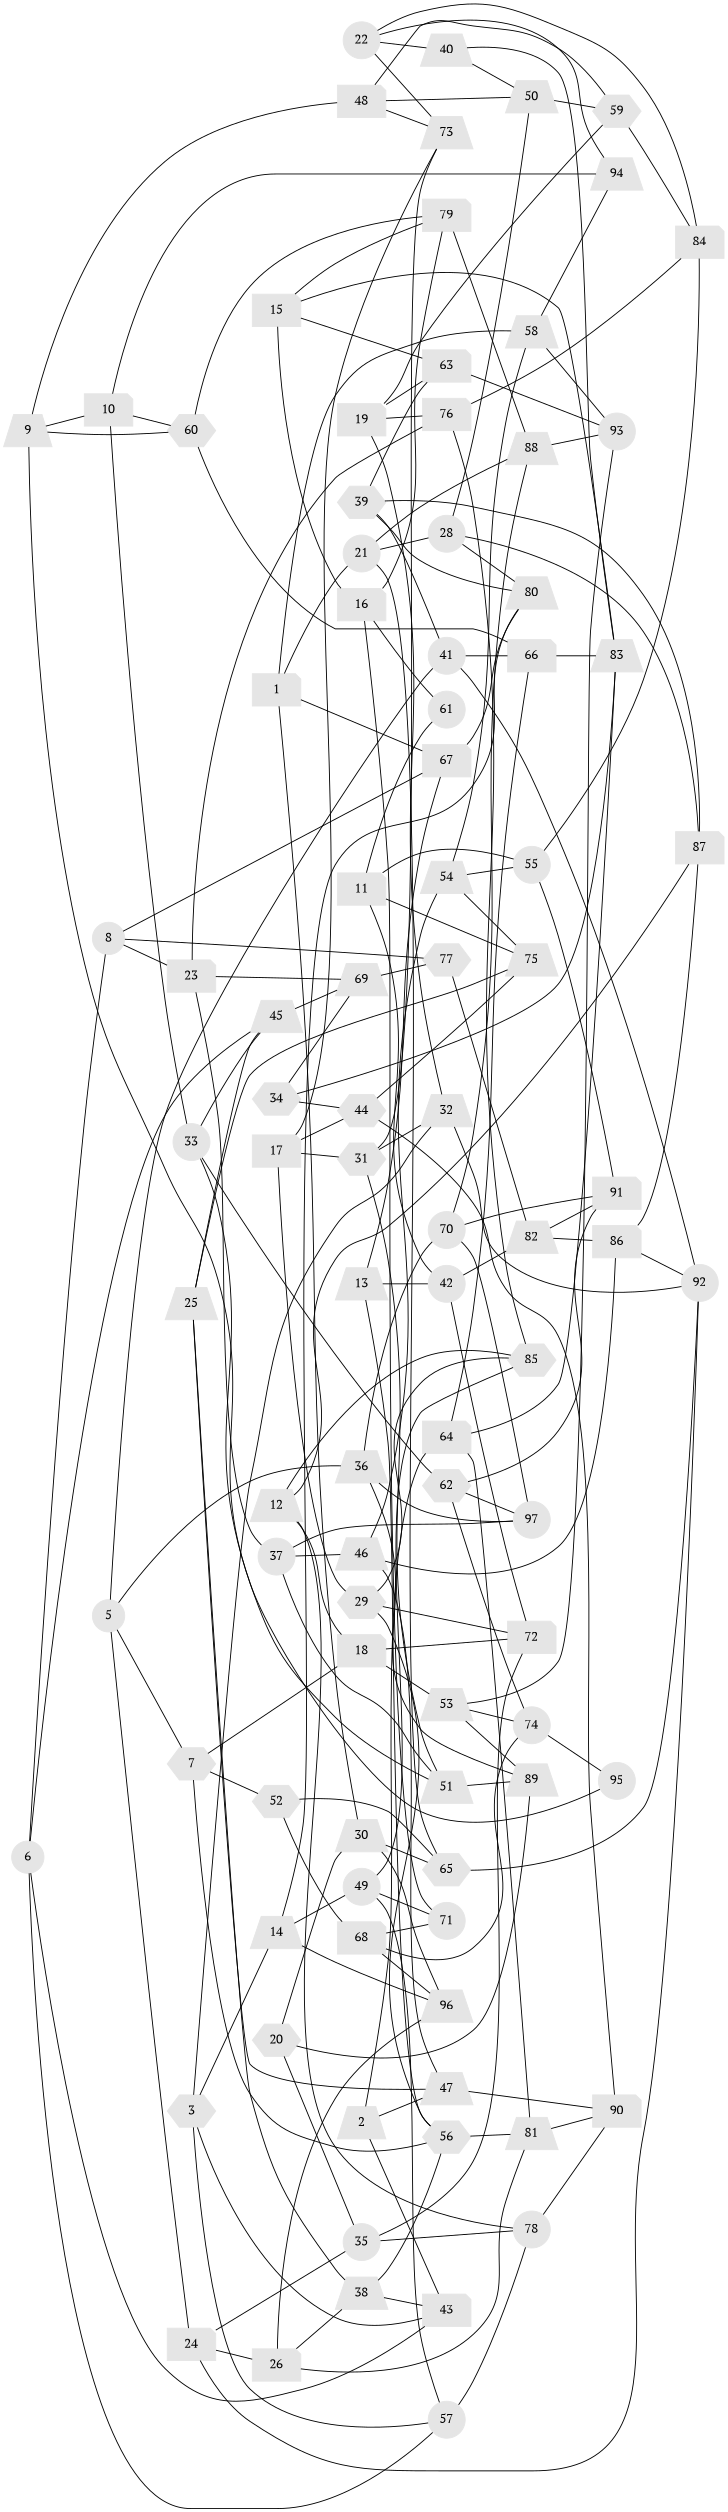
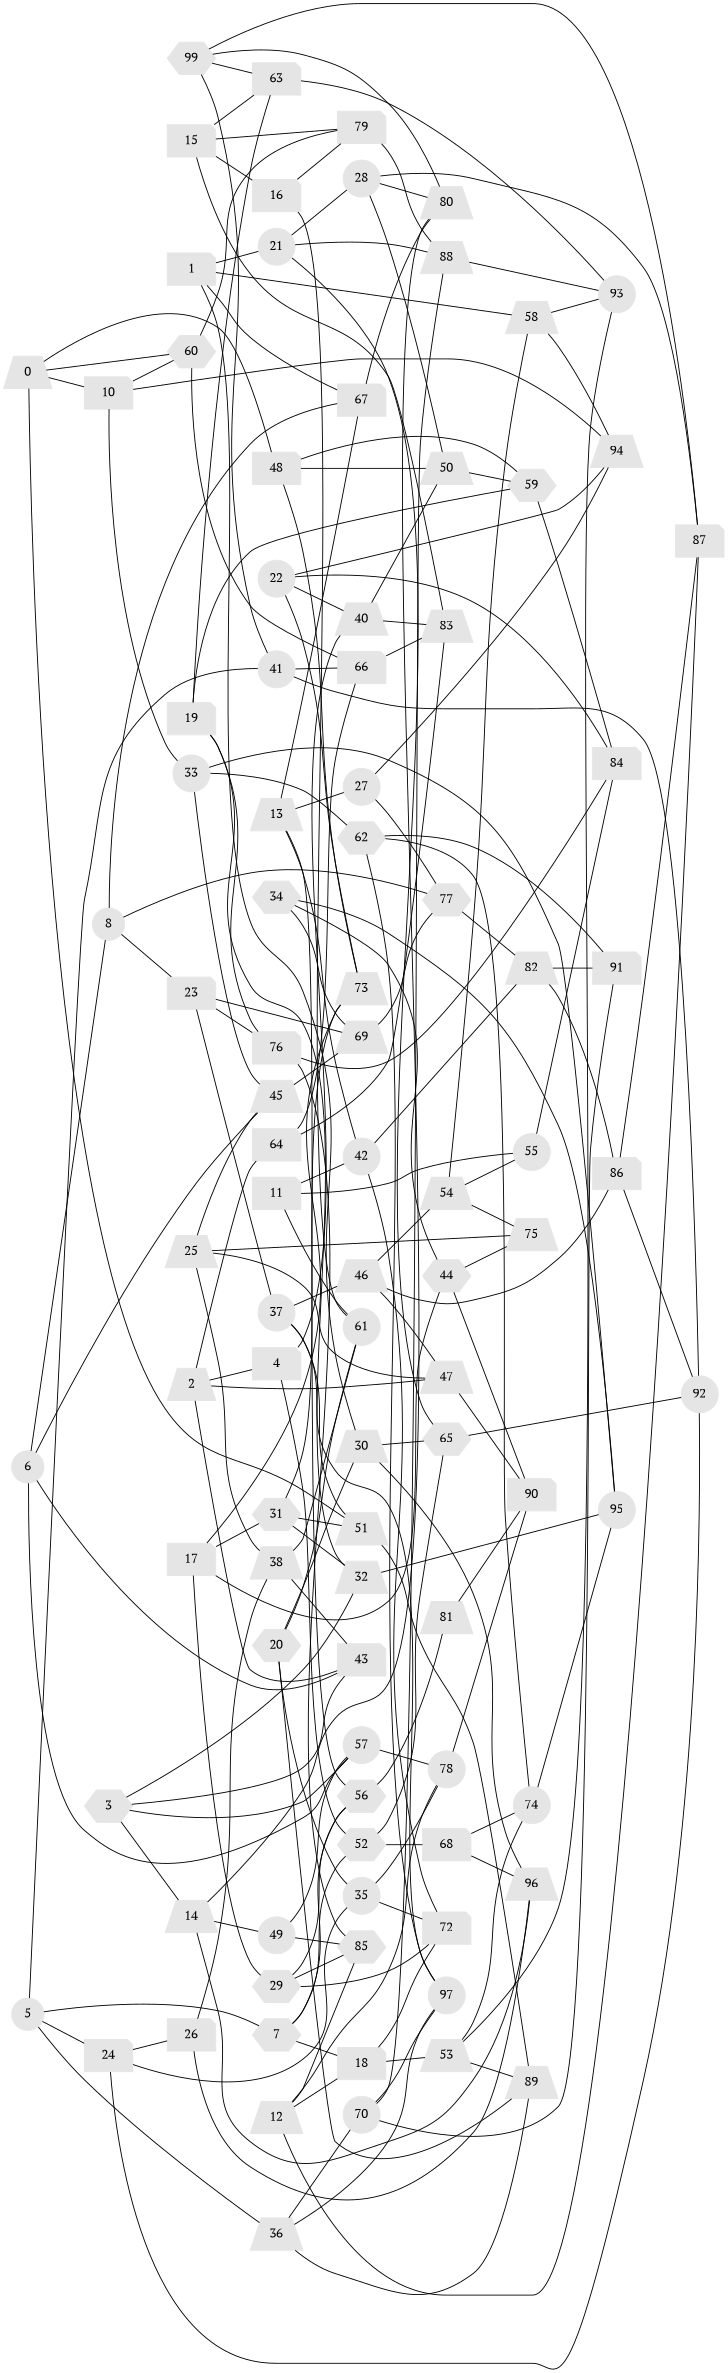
(28, 431) -> (28, 372)
(362, 502) -> (191, 58)
none -> (362, 787)
(450, 926) -> none
(559, 982) -> (560, 1132)
(577, 1006) -> none
(521, 1271) -> (490, 1544)
none -> (277, 1364)
none -> (323, 1488)
(505, 1801) -> none
(447, 1921) -> none
(424, 2200) -> (328, 1449)
(478, 2329) -> none
